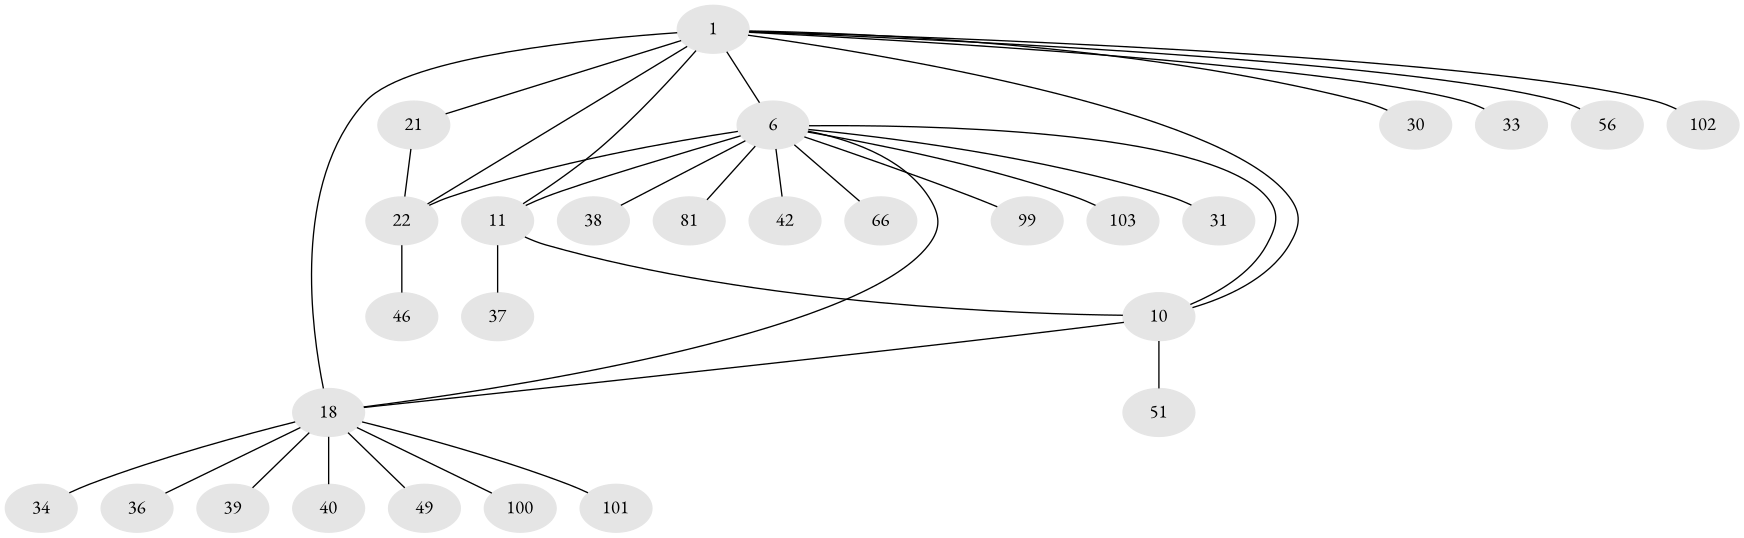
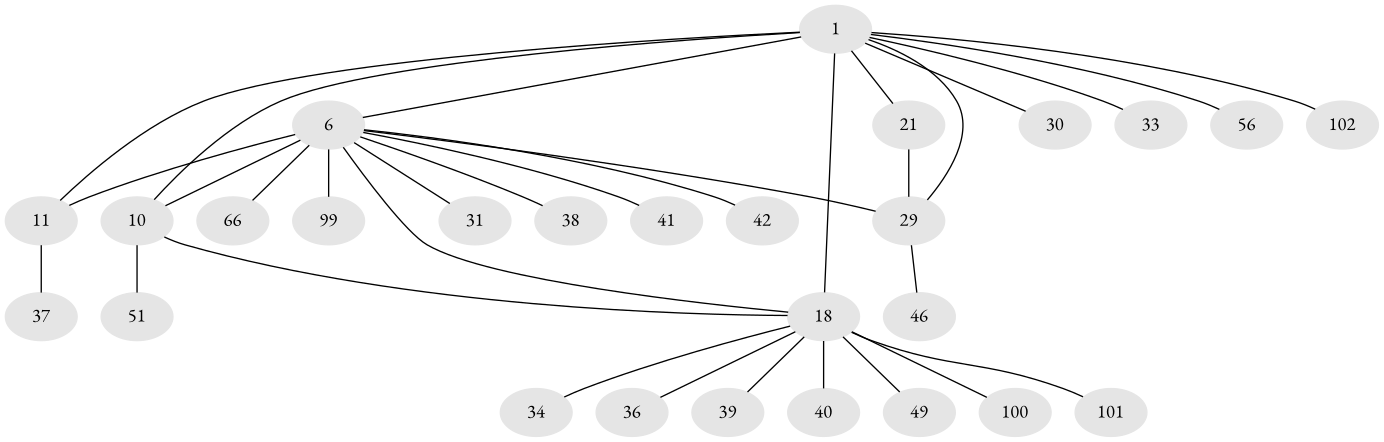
(402, 221) -> (909, 221)
(689, 221) -> (667, 221)
(1123, 221) -> none
(821, 296) -> none
